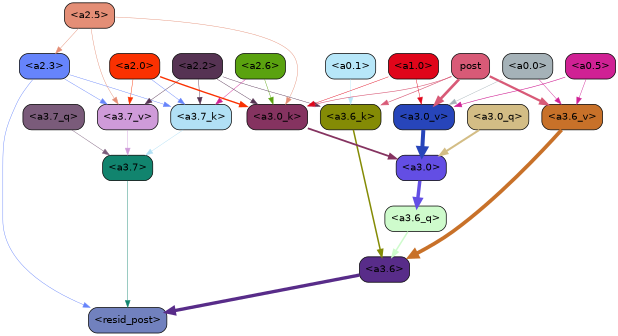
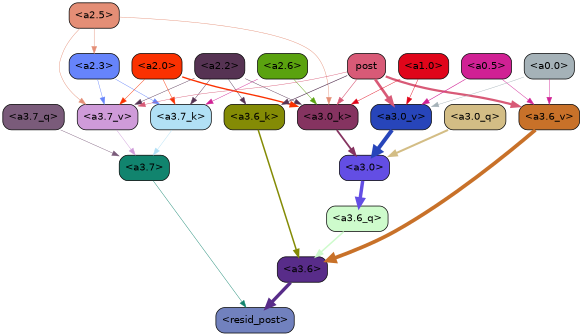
(351, 66) -> none
(162, 87) -> (166, 86)
none -> (251, 88)
(413, 92) -> (318, 88)
(3, 208) -> none
